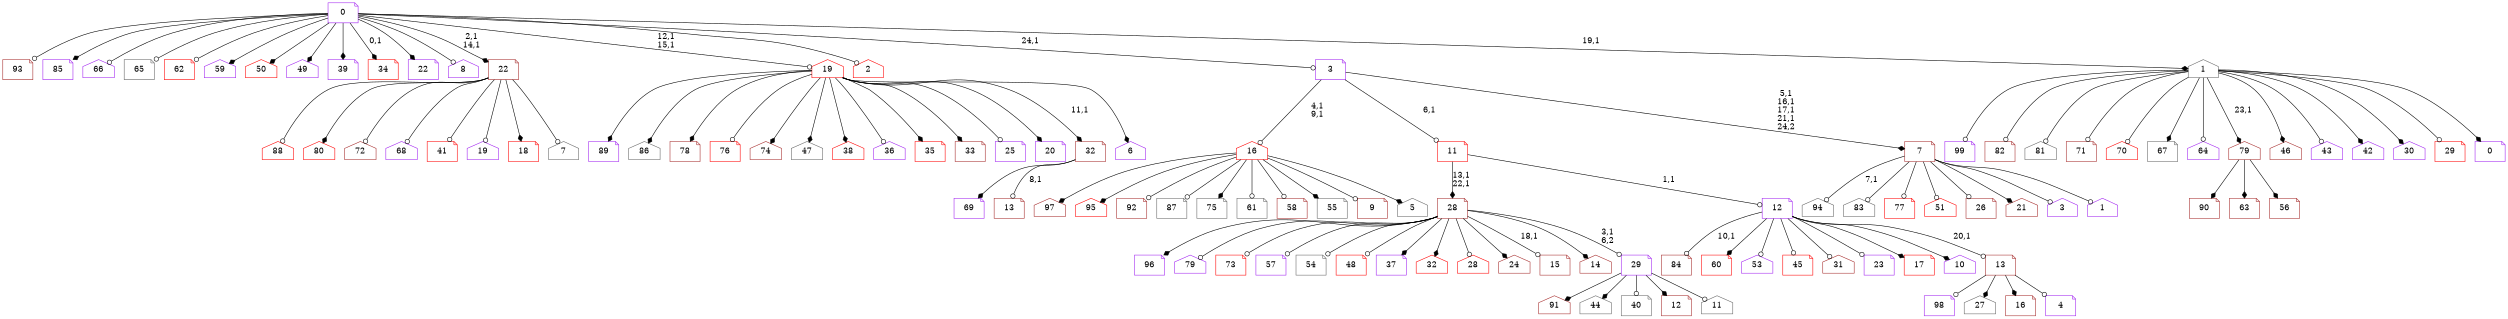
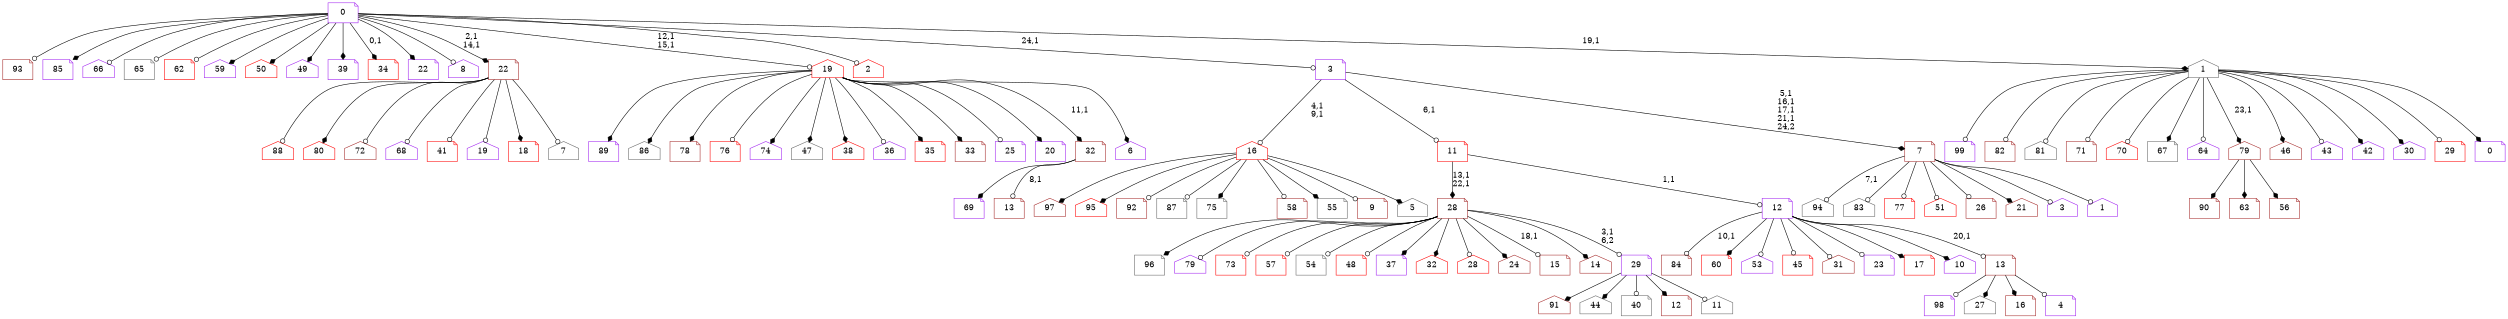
(766, 151) -> (766, 151)
(1252, 208) -> none
(1150, 265) -> (1150, 265)
(1271, 265) -> (1271, 265)
